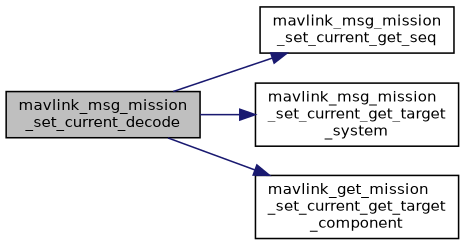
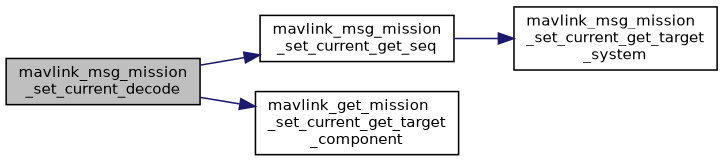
(220, 115) -> (476, 38)
